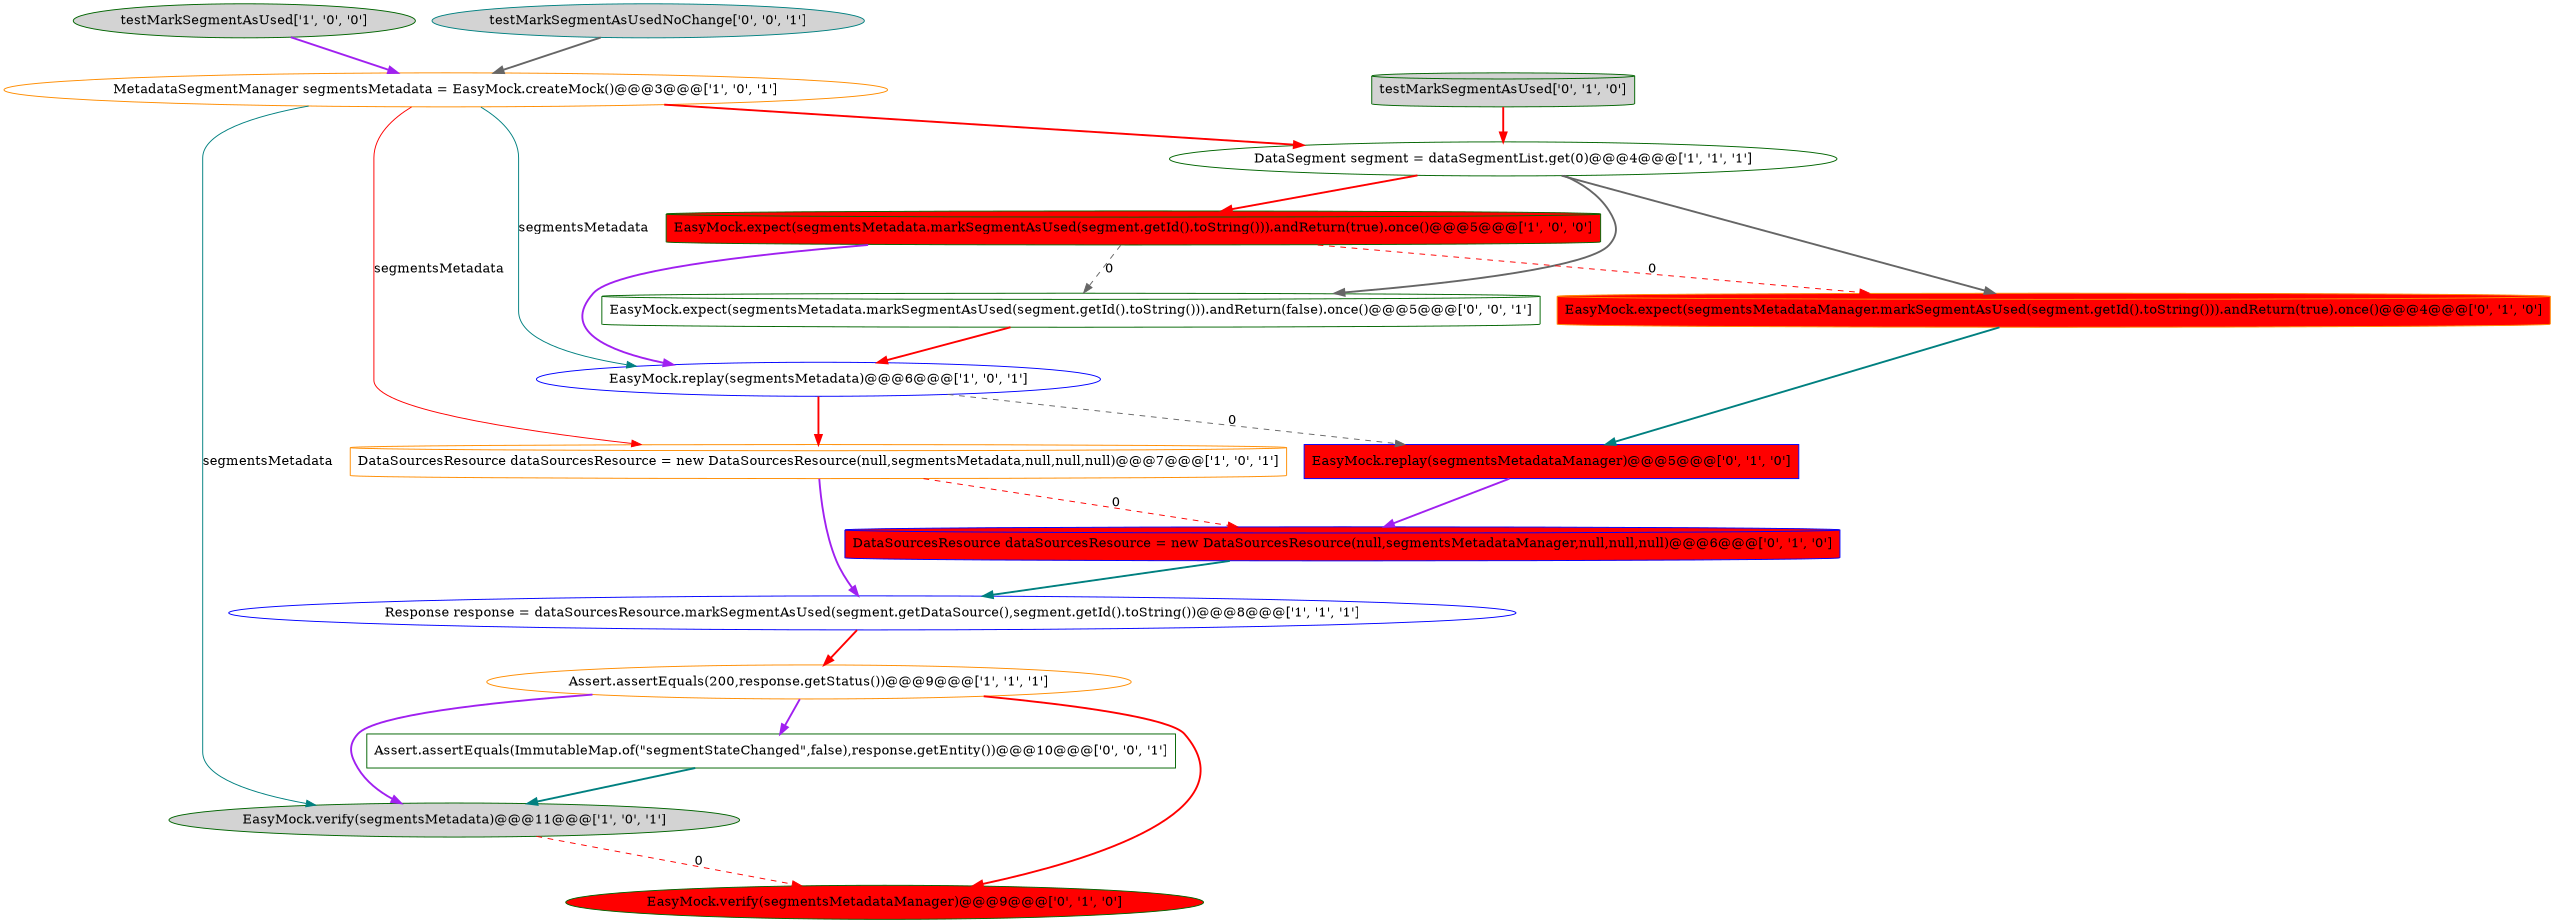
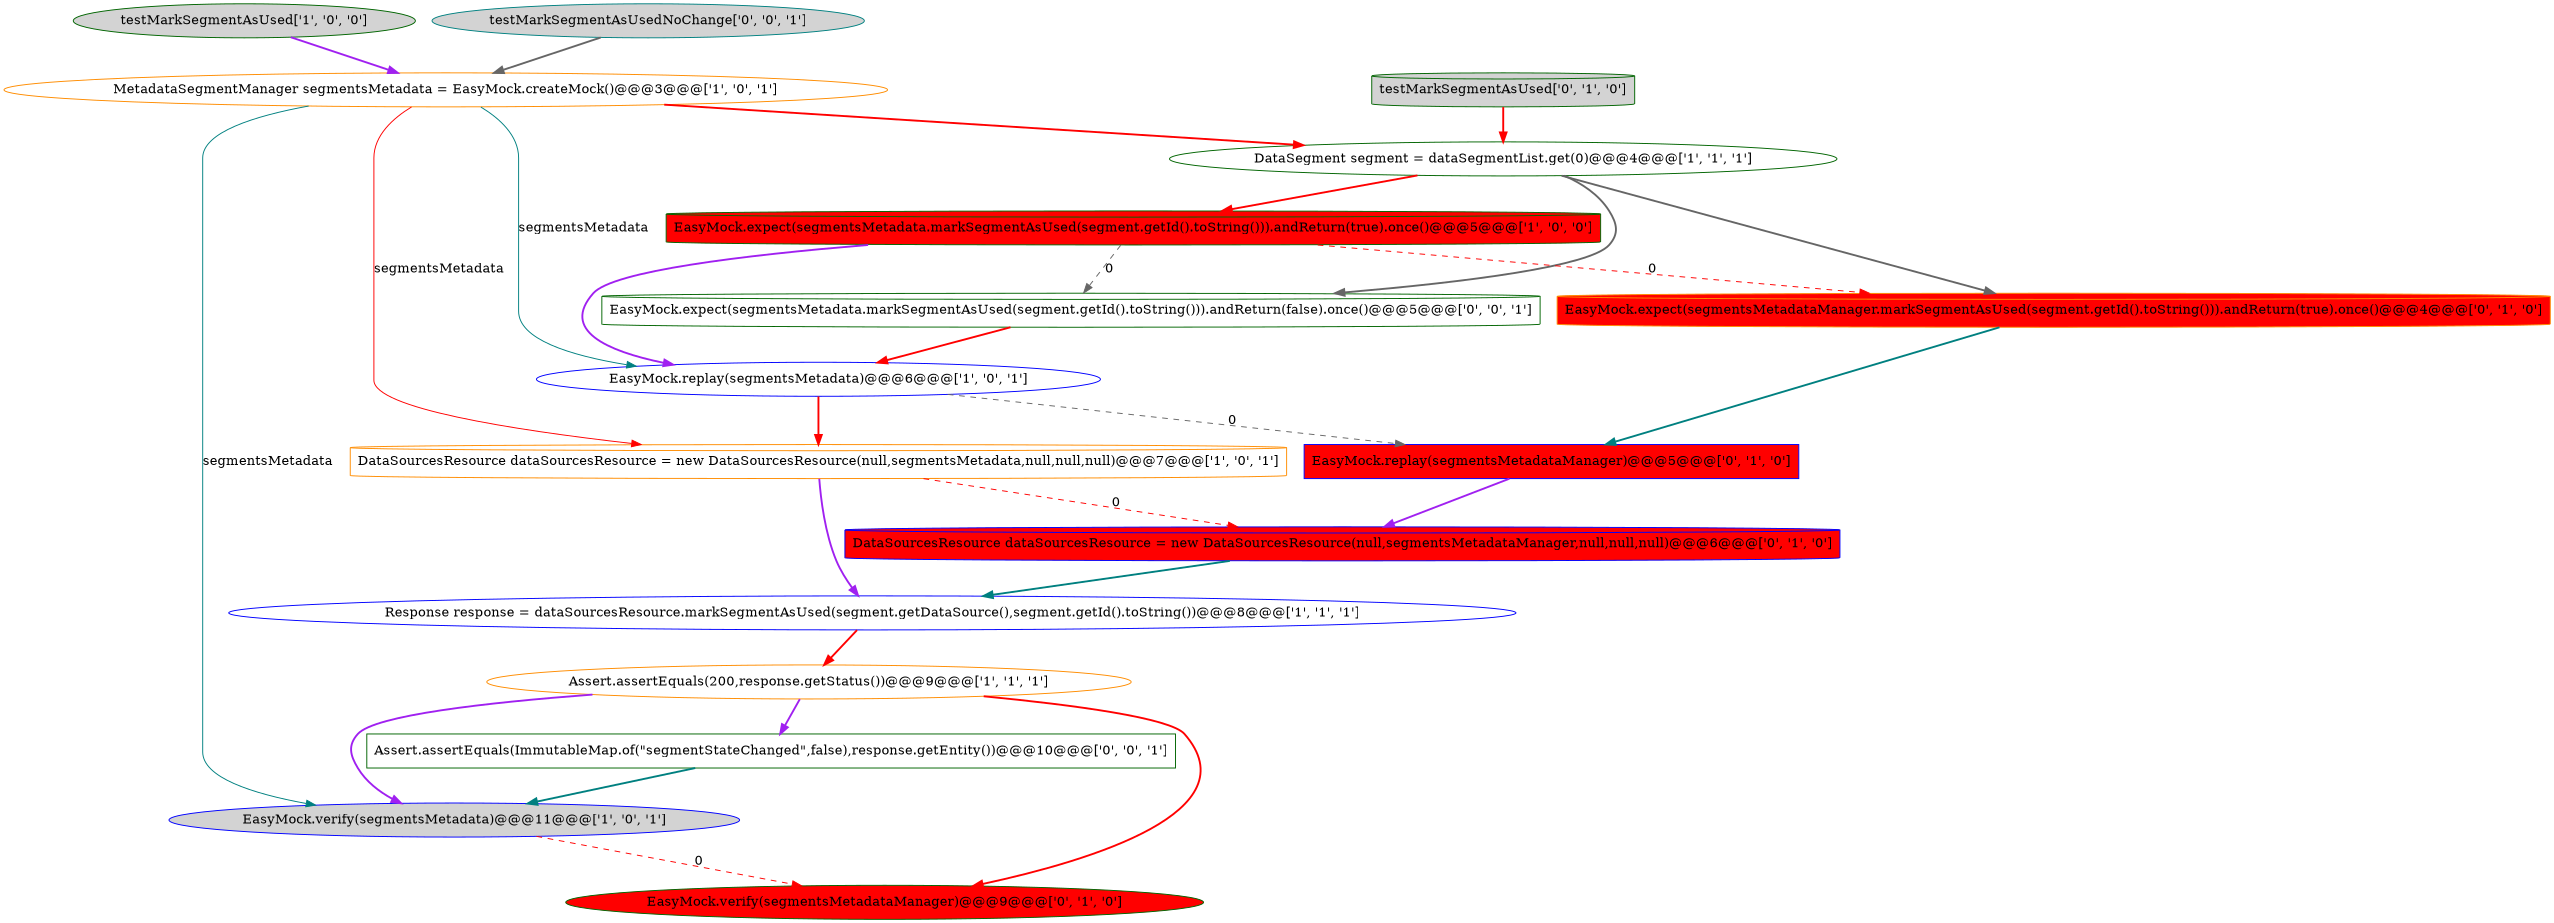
(454, 820) -> (454, 820)
